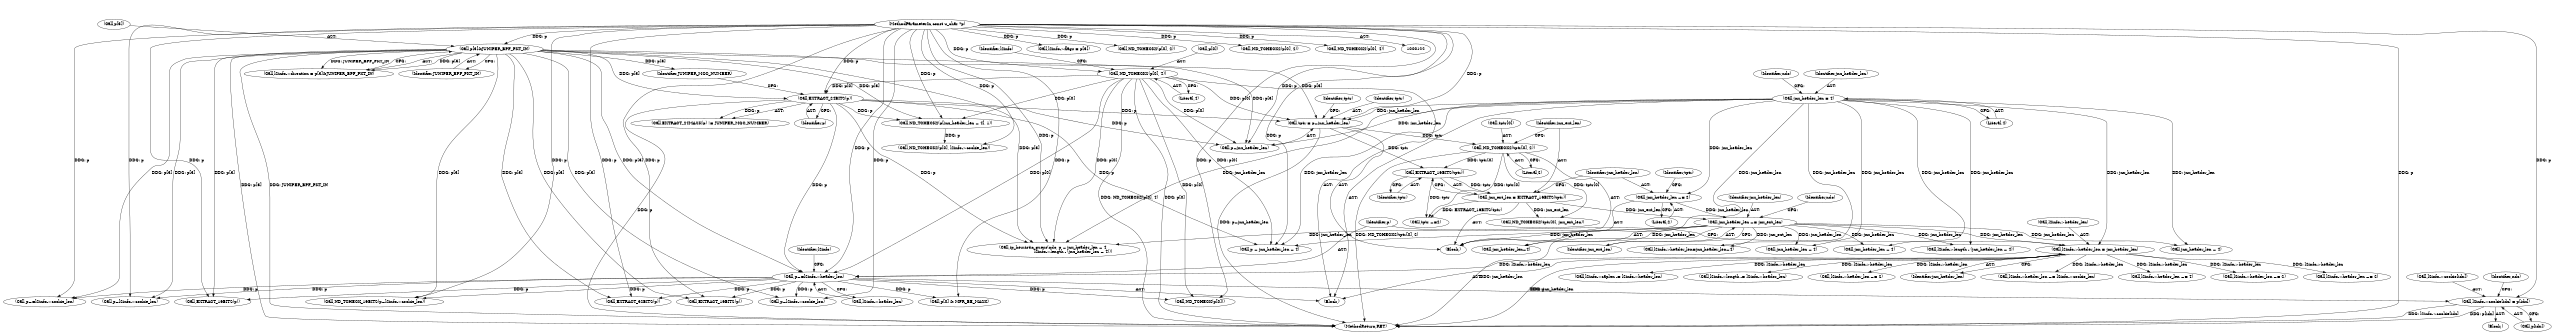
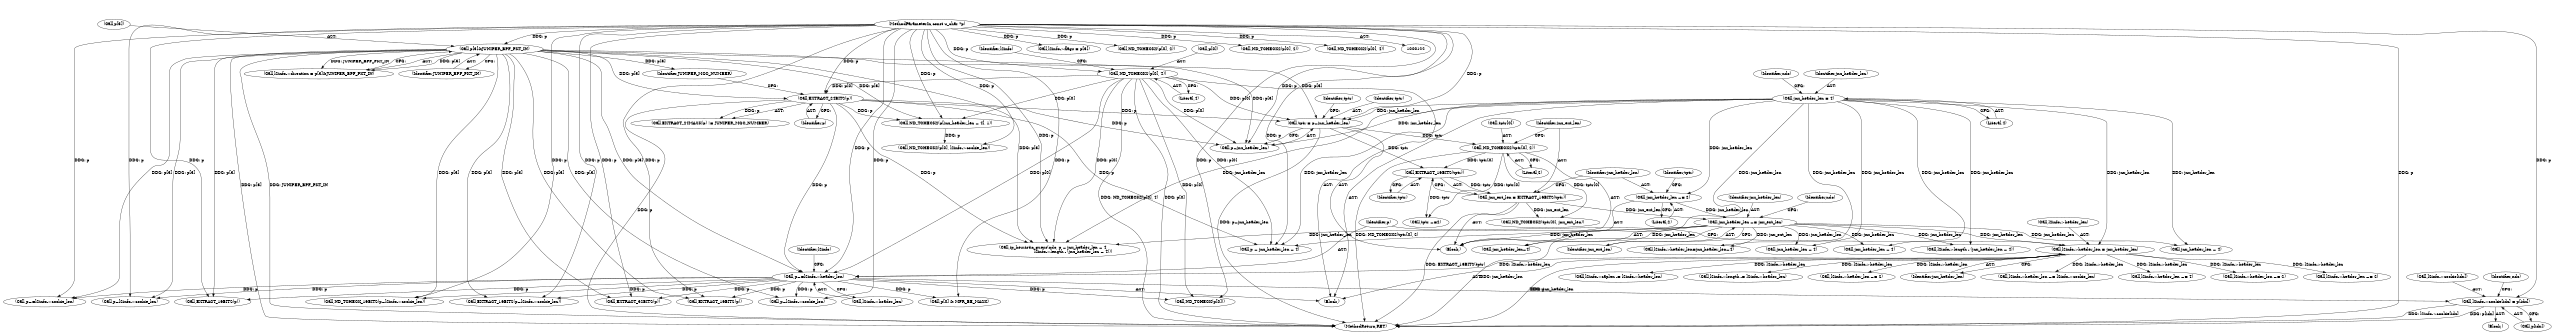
none -> (1285, 136)
(1454, 205) -> (1435, 246)
none -> (514, 302)
